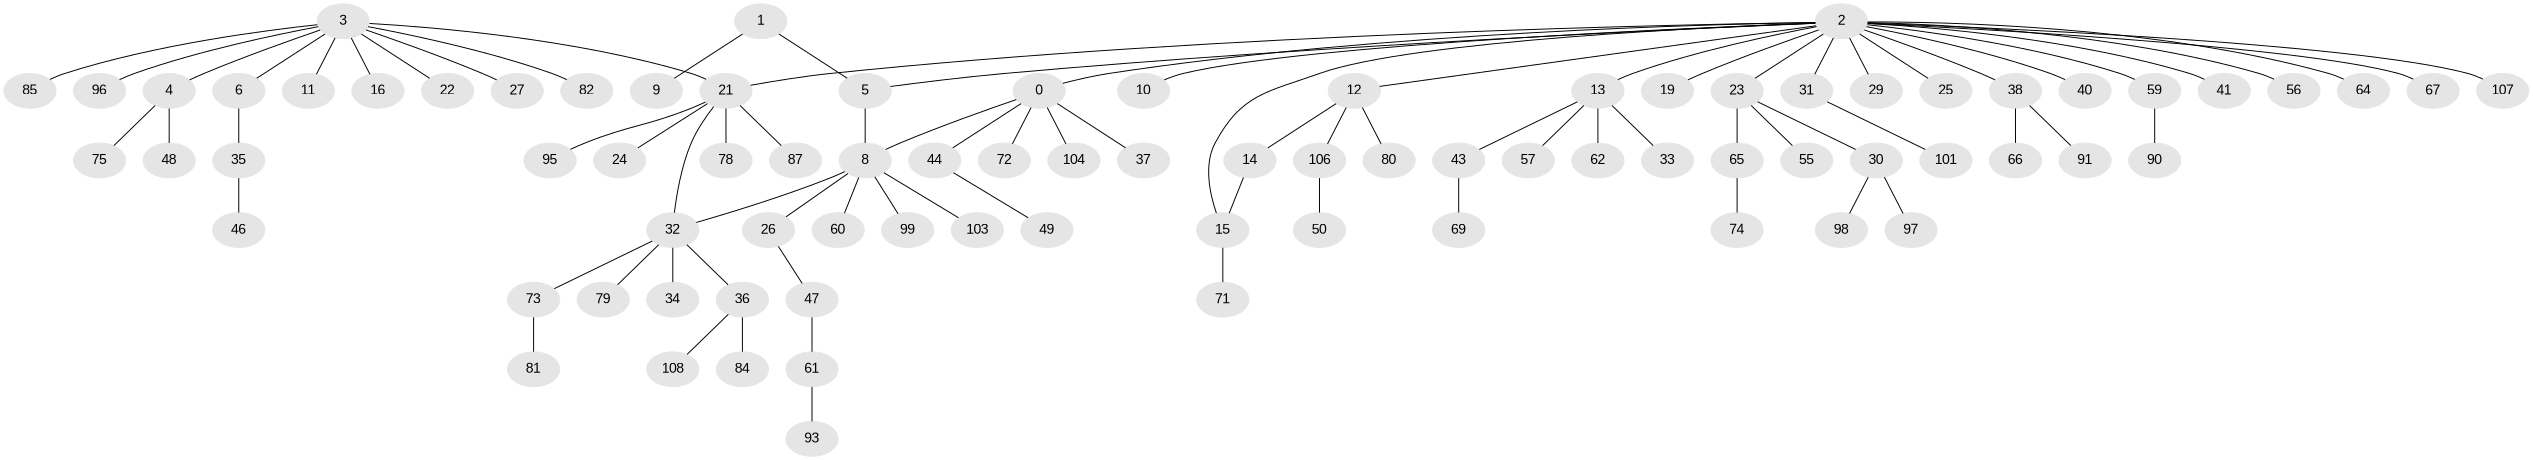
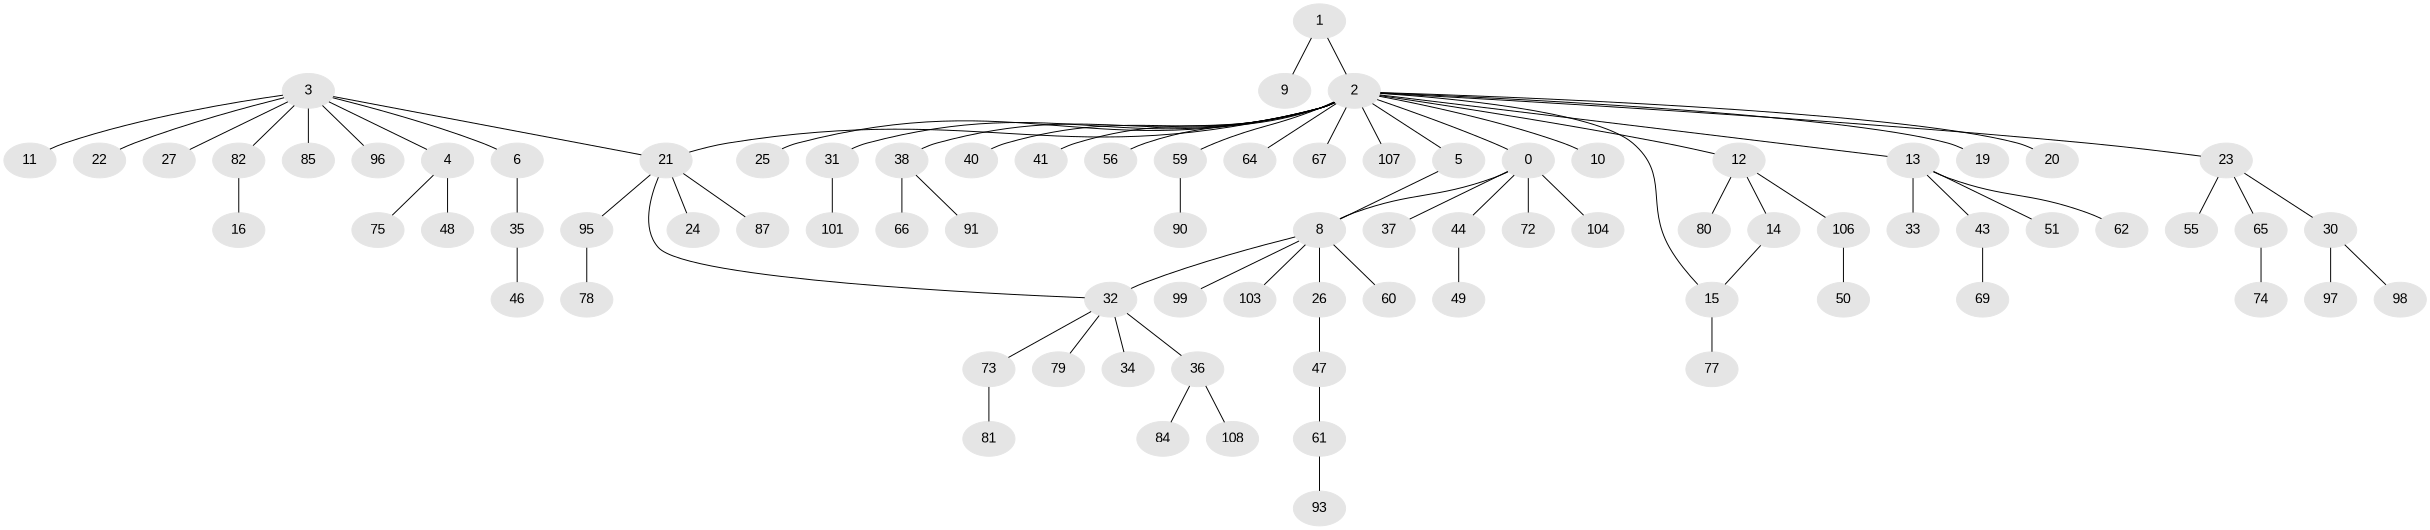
(361, 56) -> (239, 195)
(813, 56) -> (1337, 56)
(1876, 91) -> (2052, 160)
(726, 126) -> (587, 265)
(1528, 160) -> (2052, 230)
(1223, 300) -> (1712, 369)
